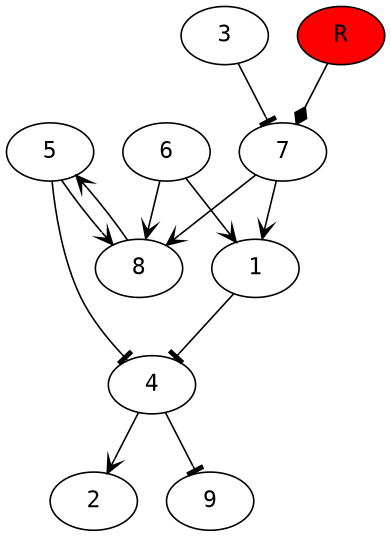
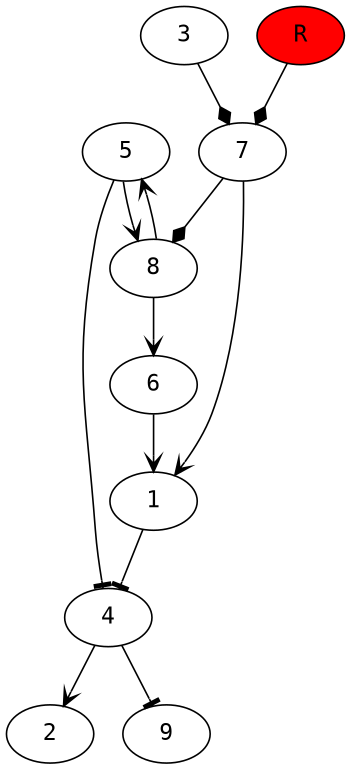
(252, 90) -> (209, 85)
(155, 202) -> (154, 319)
(220, 203) -> (204, 203)
